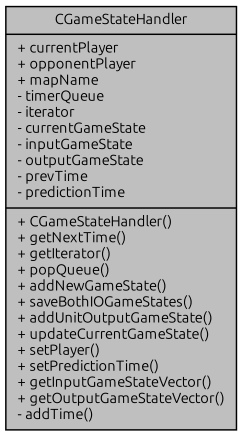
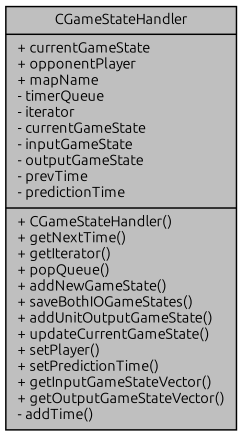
(69, 48) -> (84, 48)
